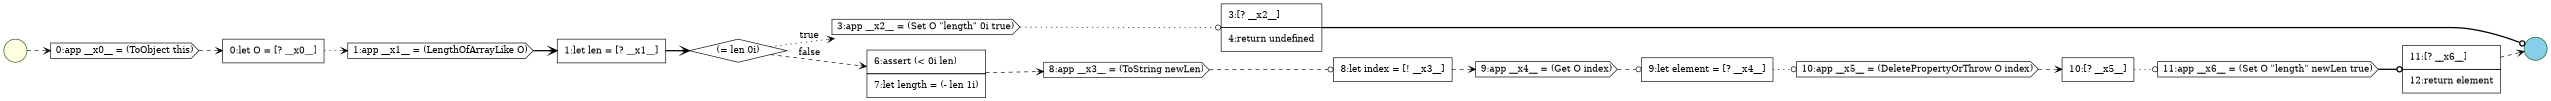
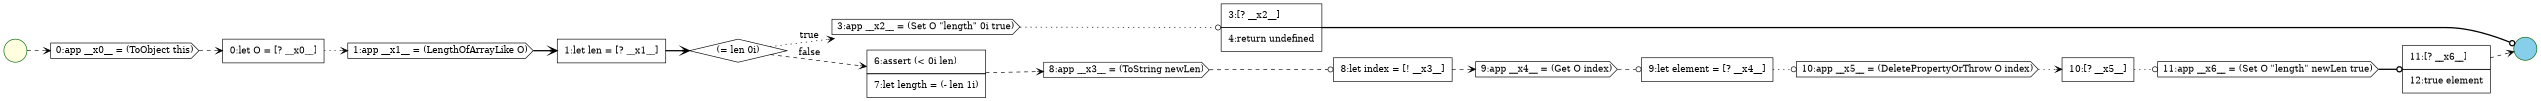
(2047, 69) -> (2047, 69)
(2452, 81) -> (2446, 81)
